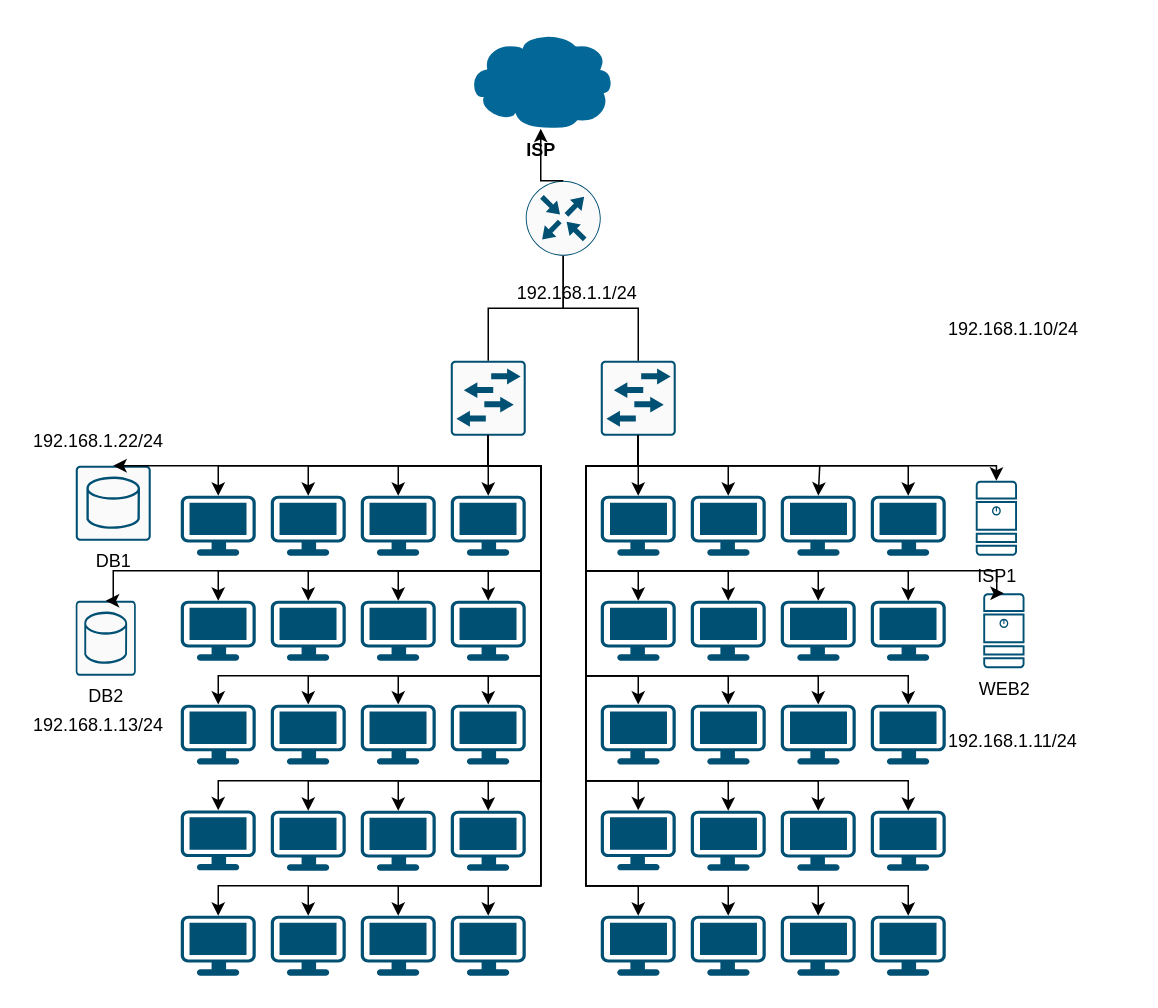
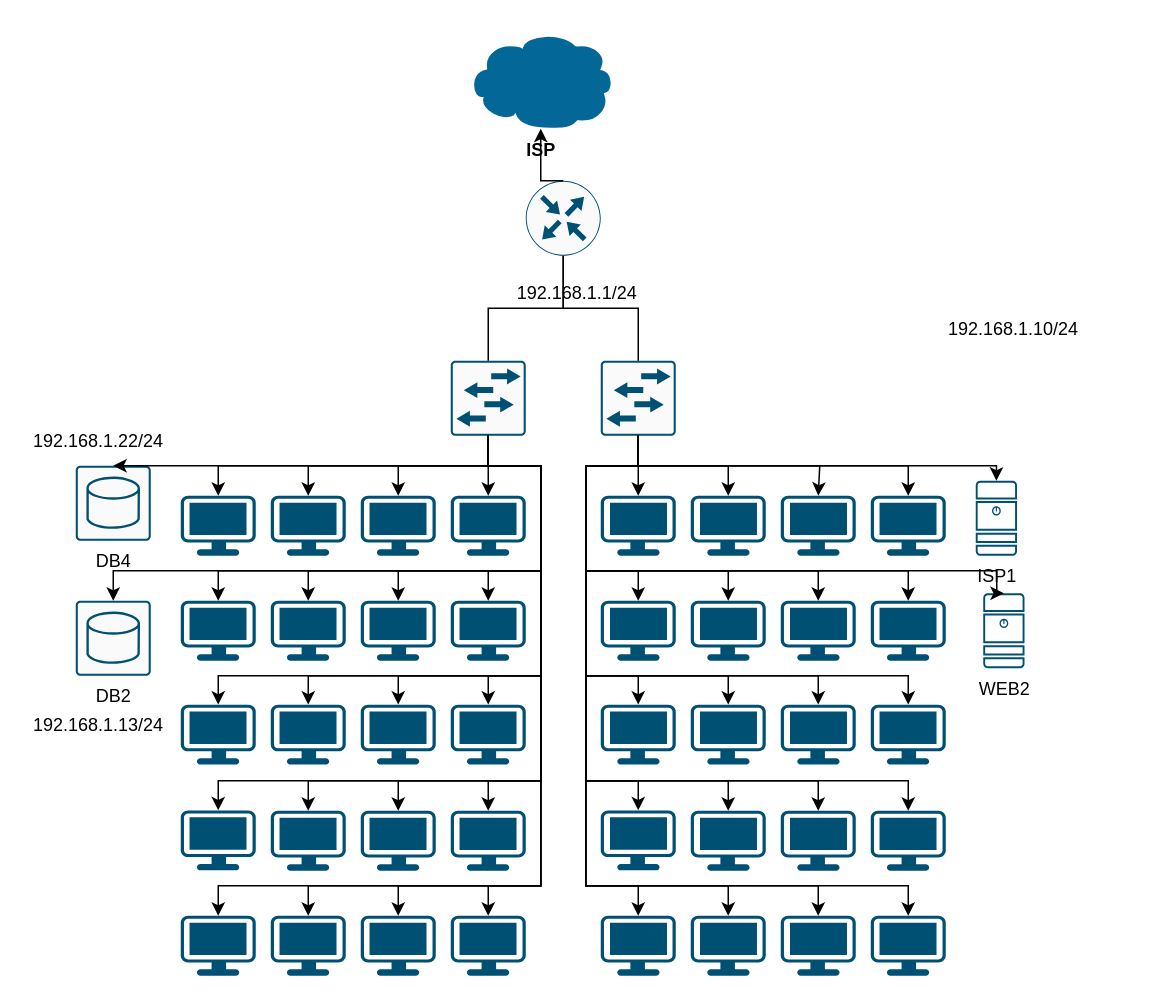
(114, 562) -> (114, 562)
(106, 638) -> (113, 638)
(1036, 751) -> none
